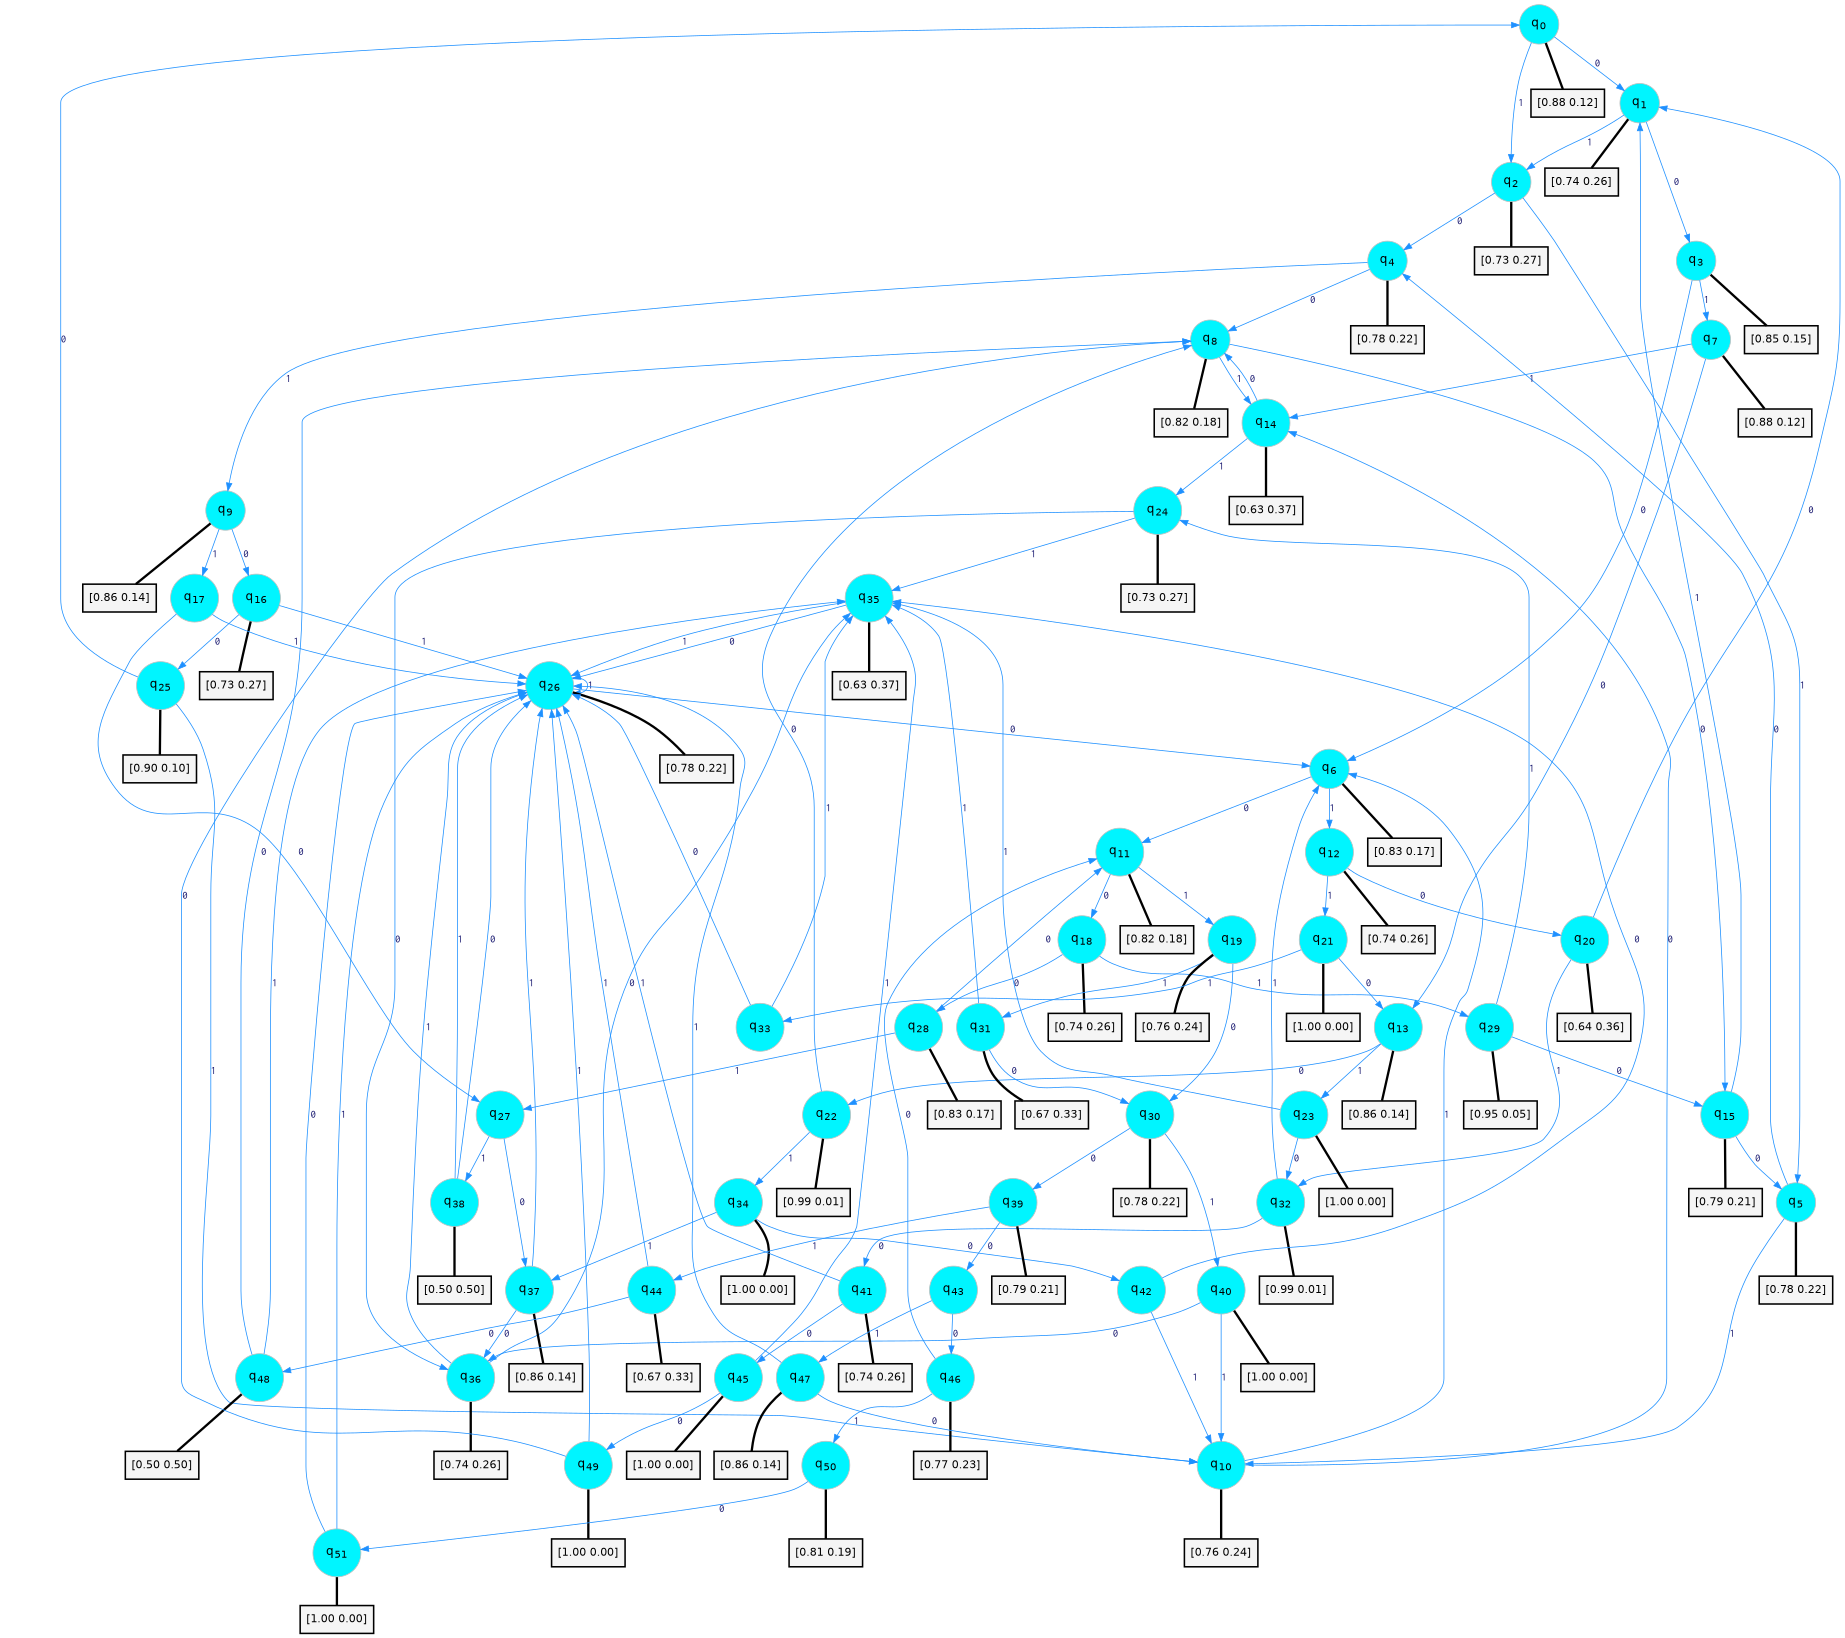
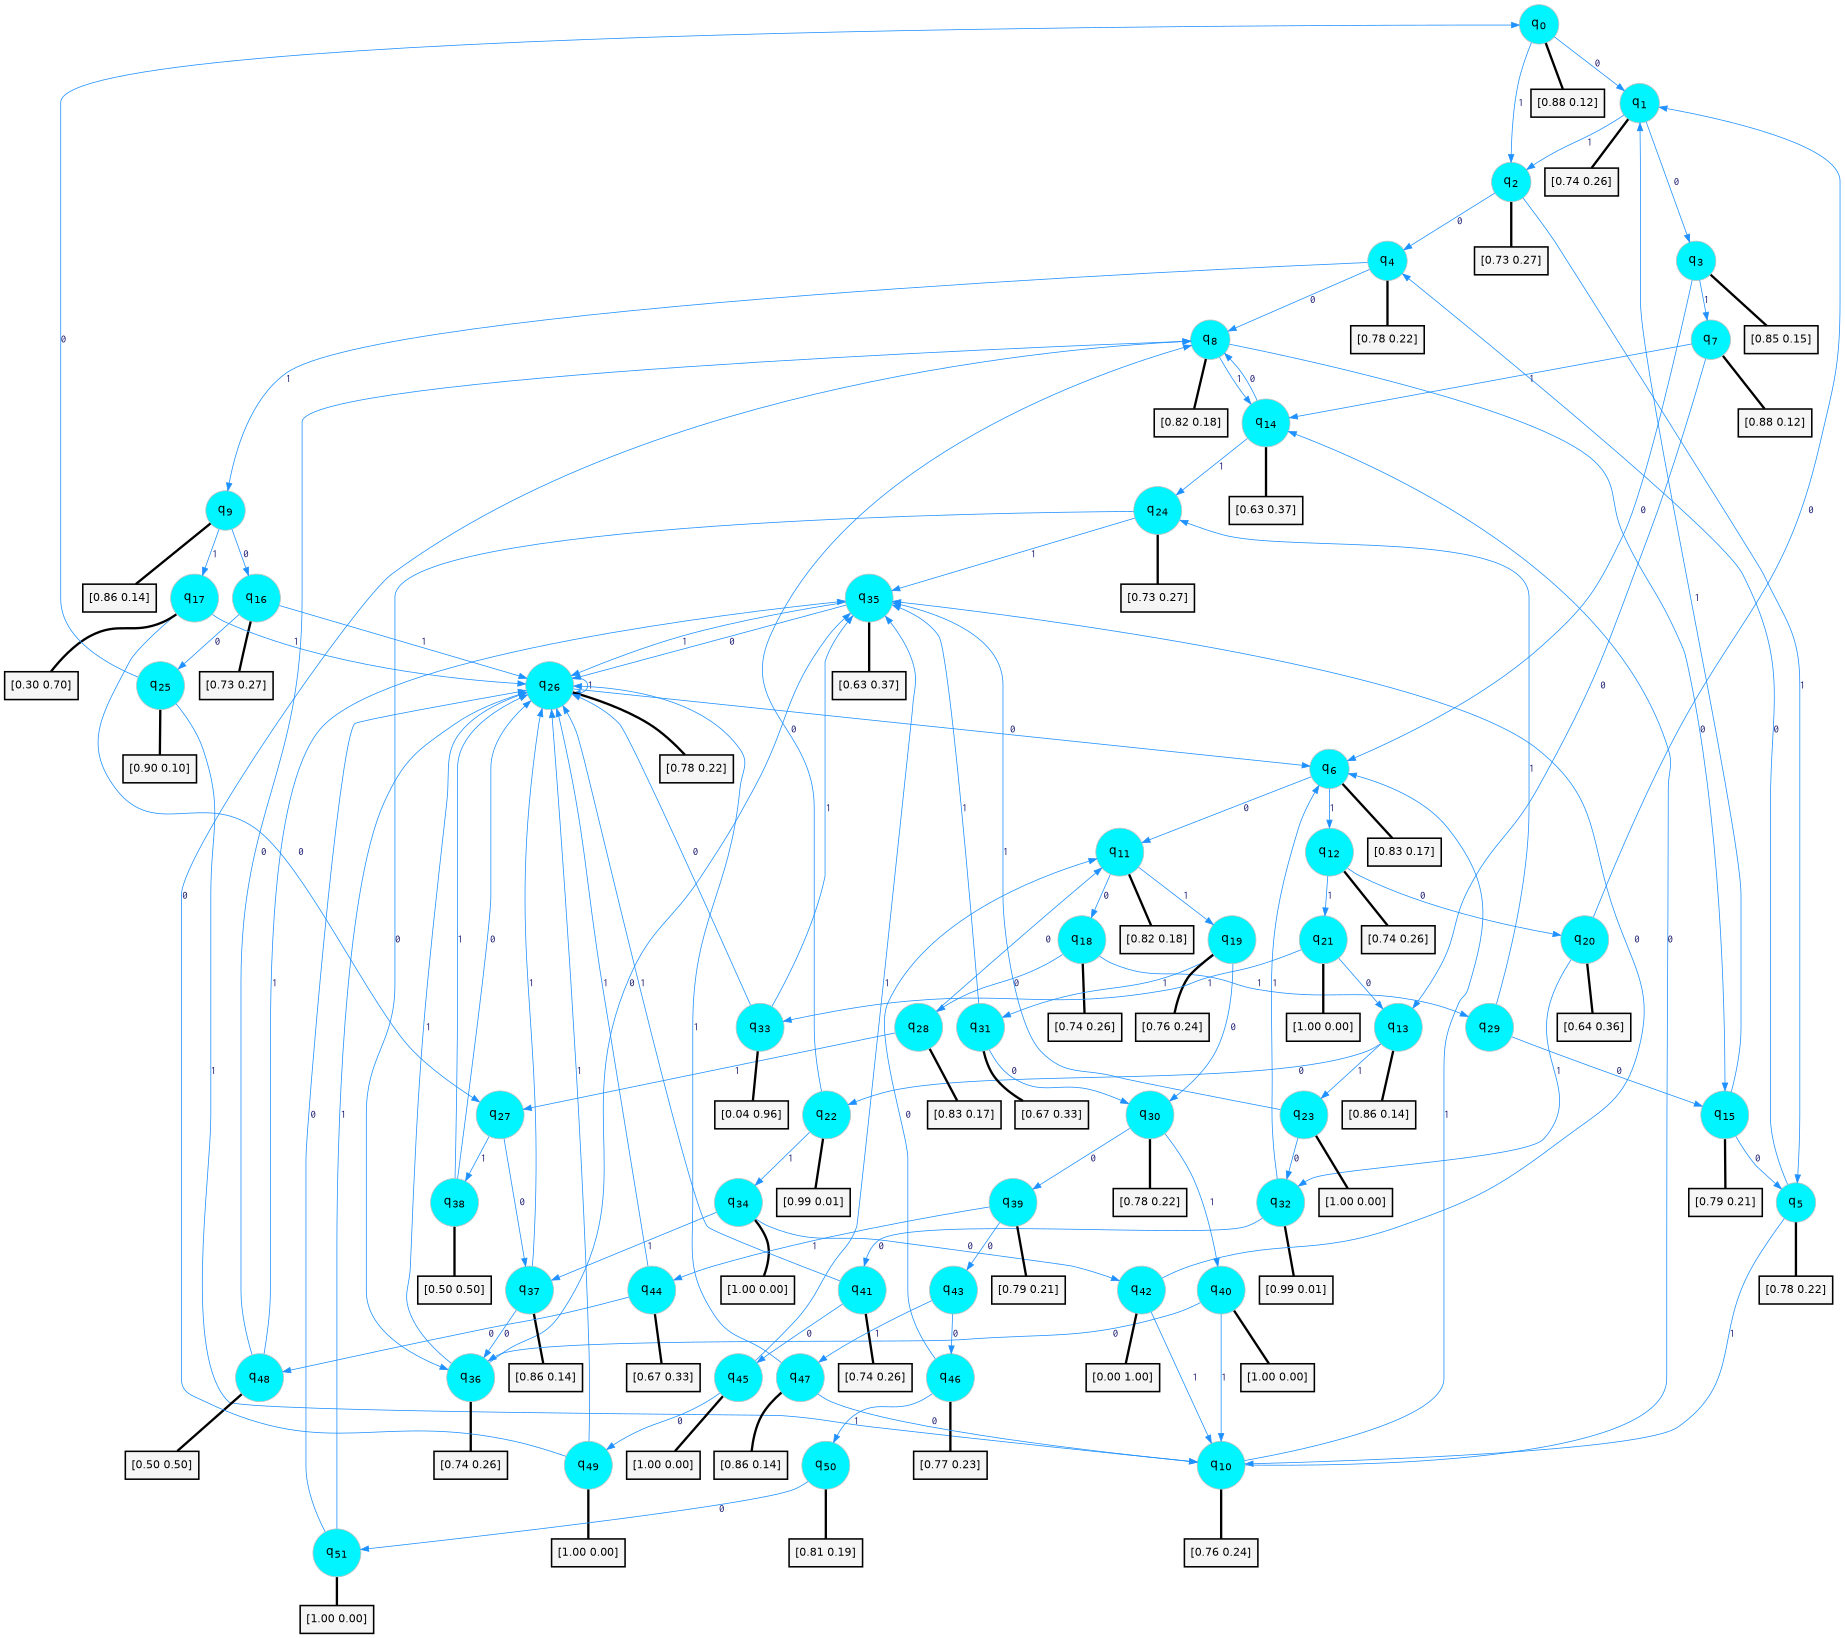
none -> (41, 686)
none -> (752, 1115)
(1500, 1115) -> none
none -> (1123, 1378)
